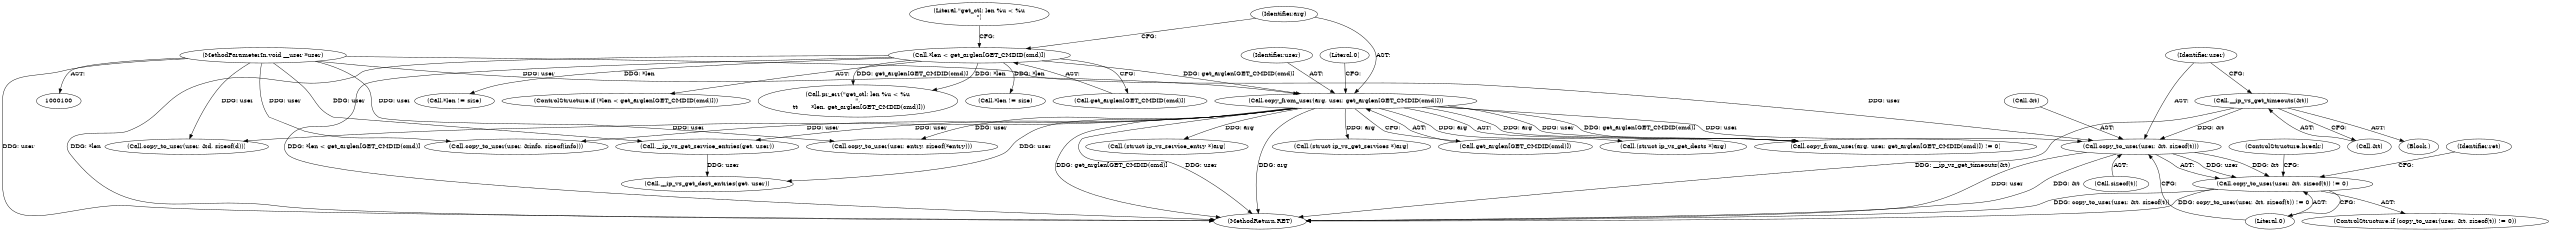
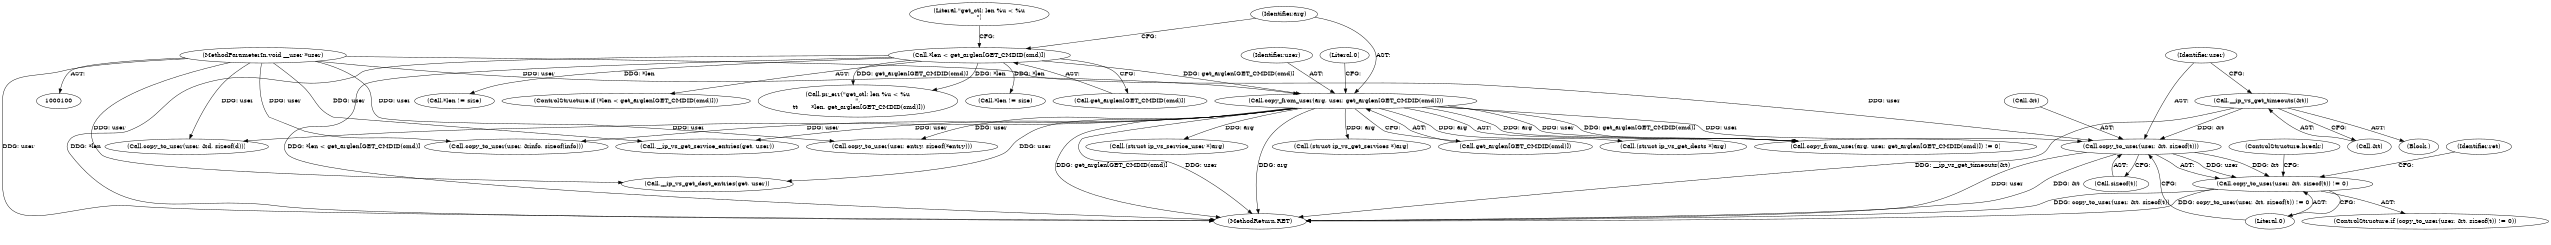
(1167, 147) -> (1167, 147)
(707, 163) -> (266, 173)
none -> (2134, 164)
